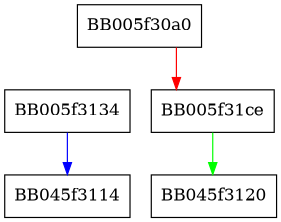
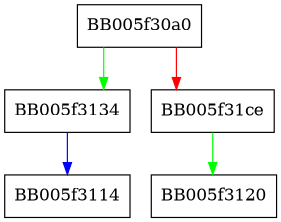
none -> (104, 63)
(67, 196) -> (67, 196)
(214, 196) -> (214, 196)
